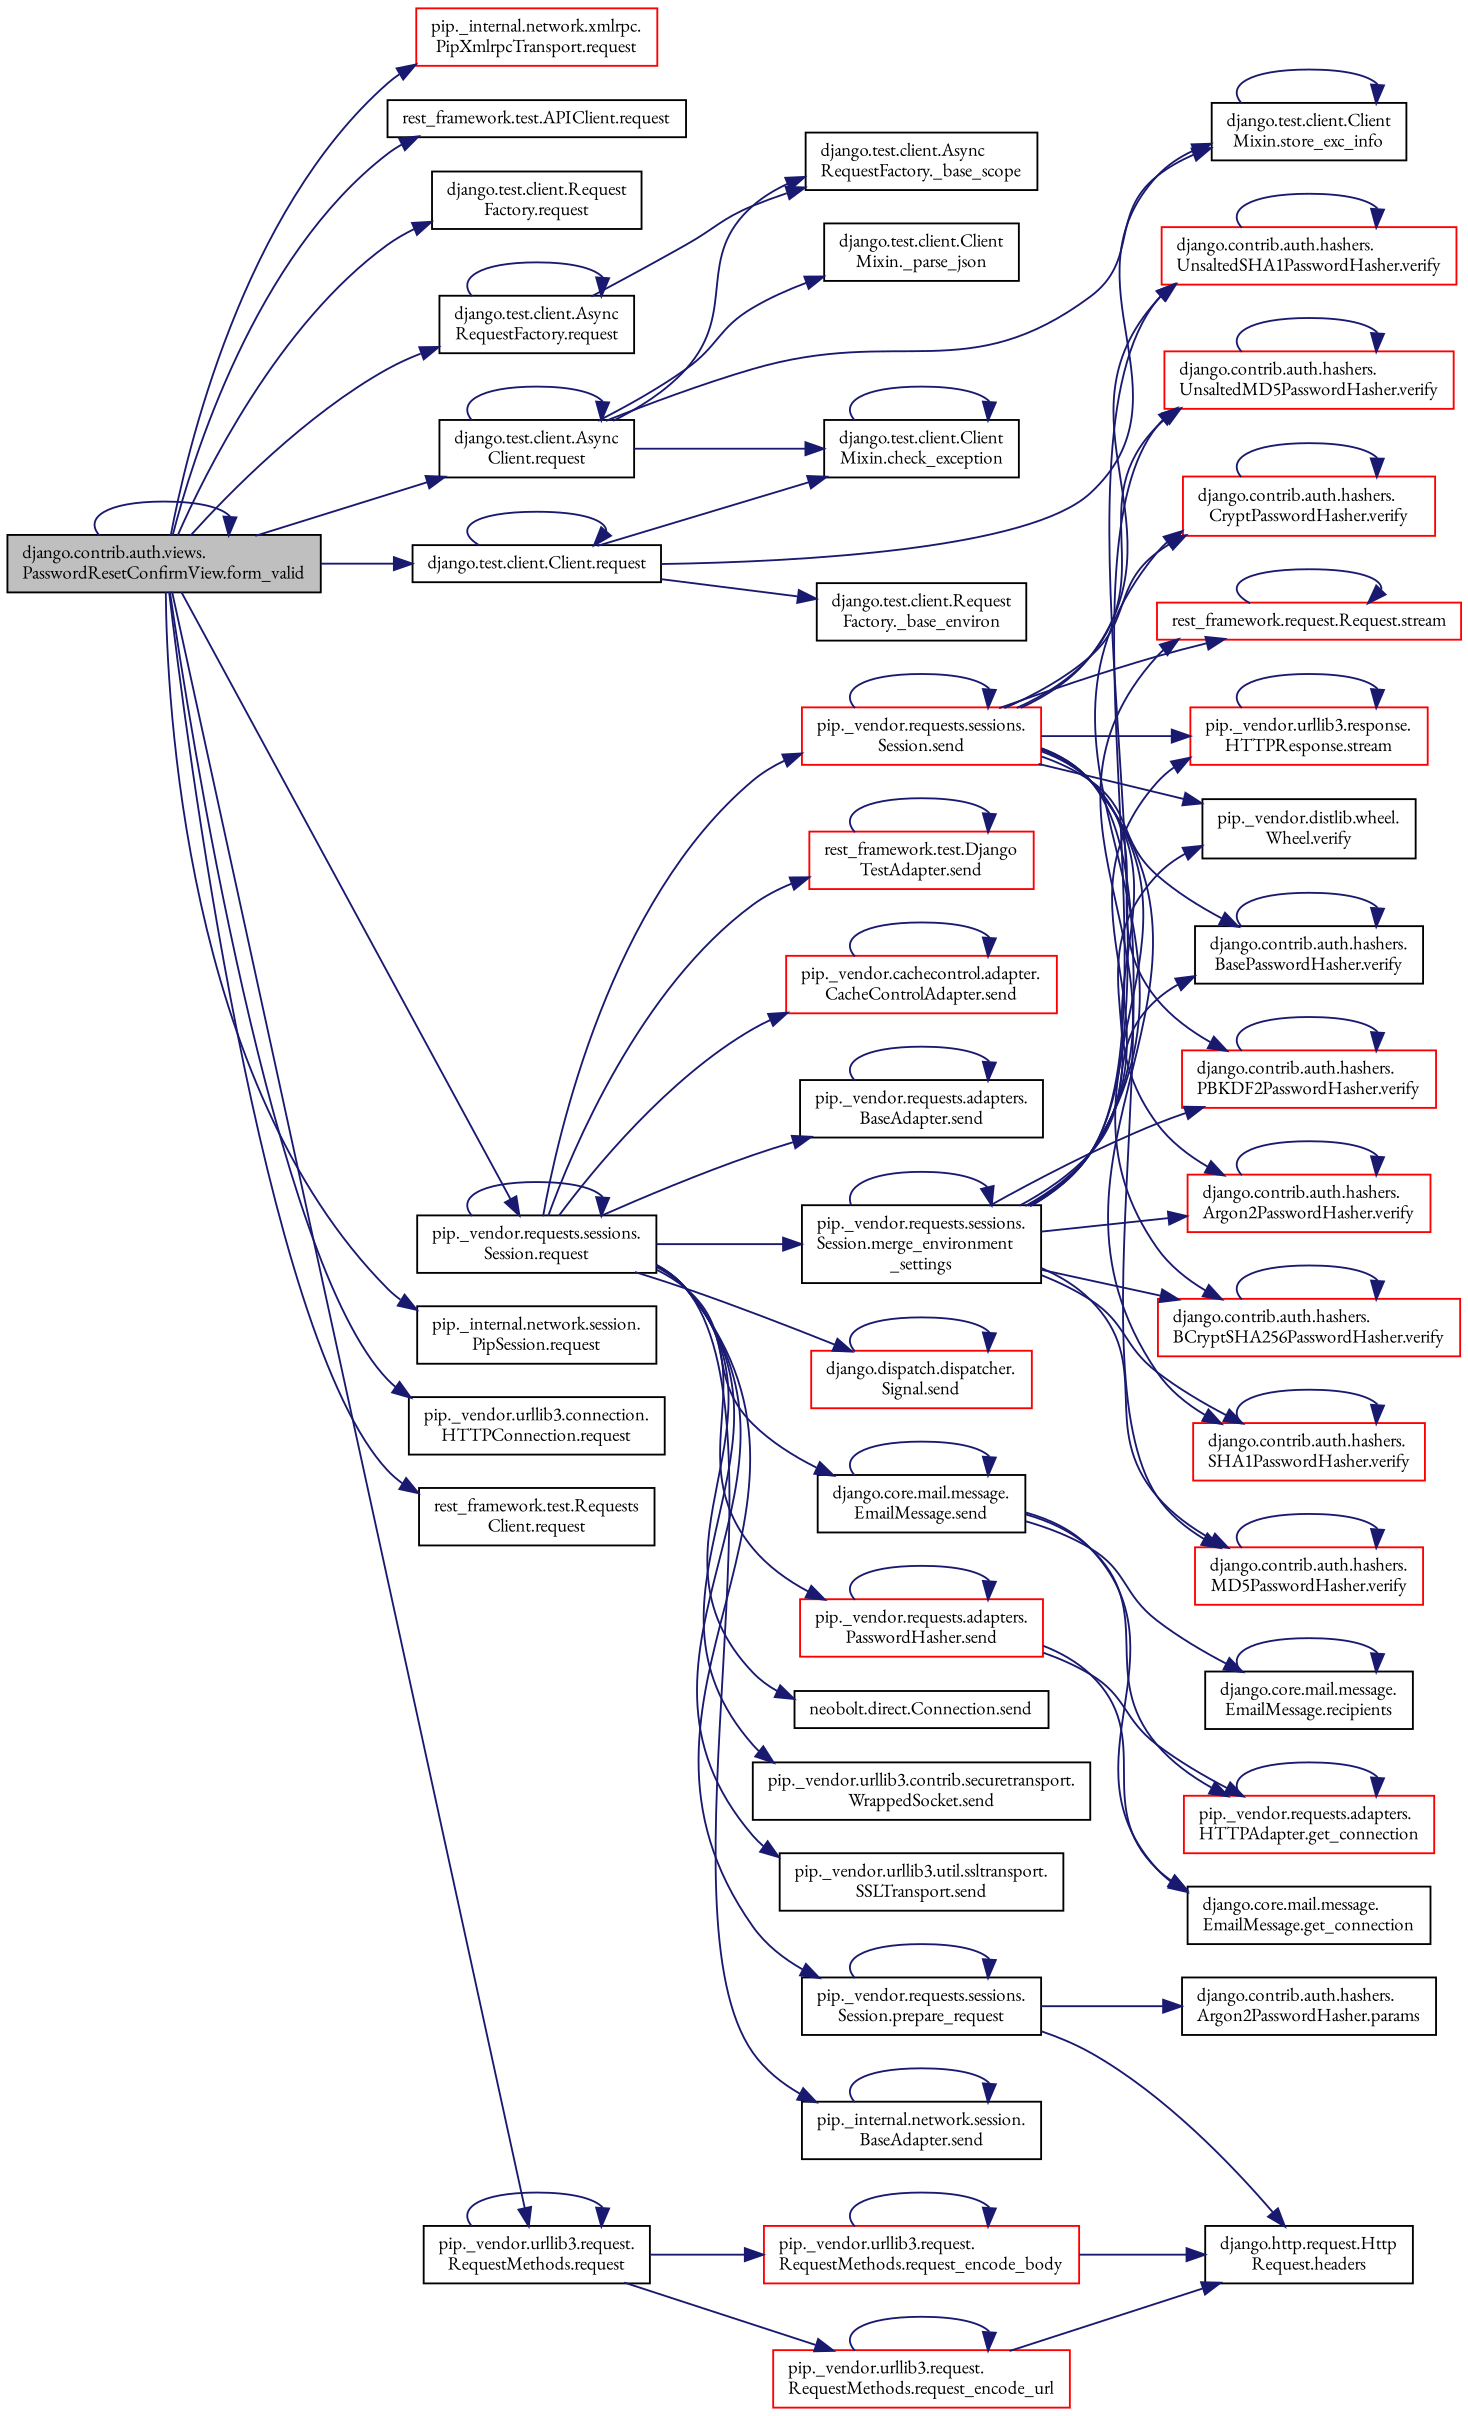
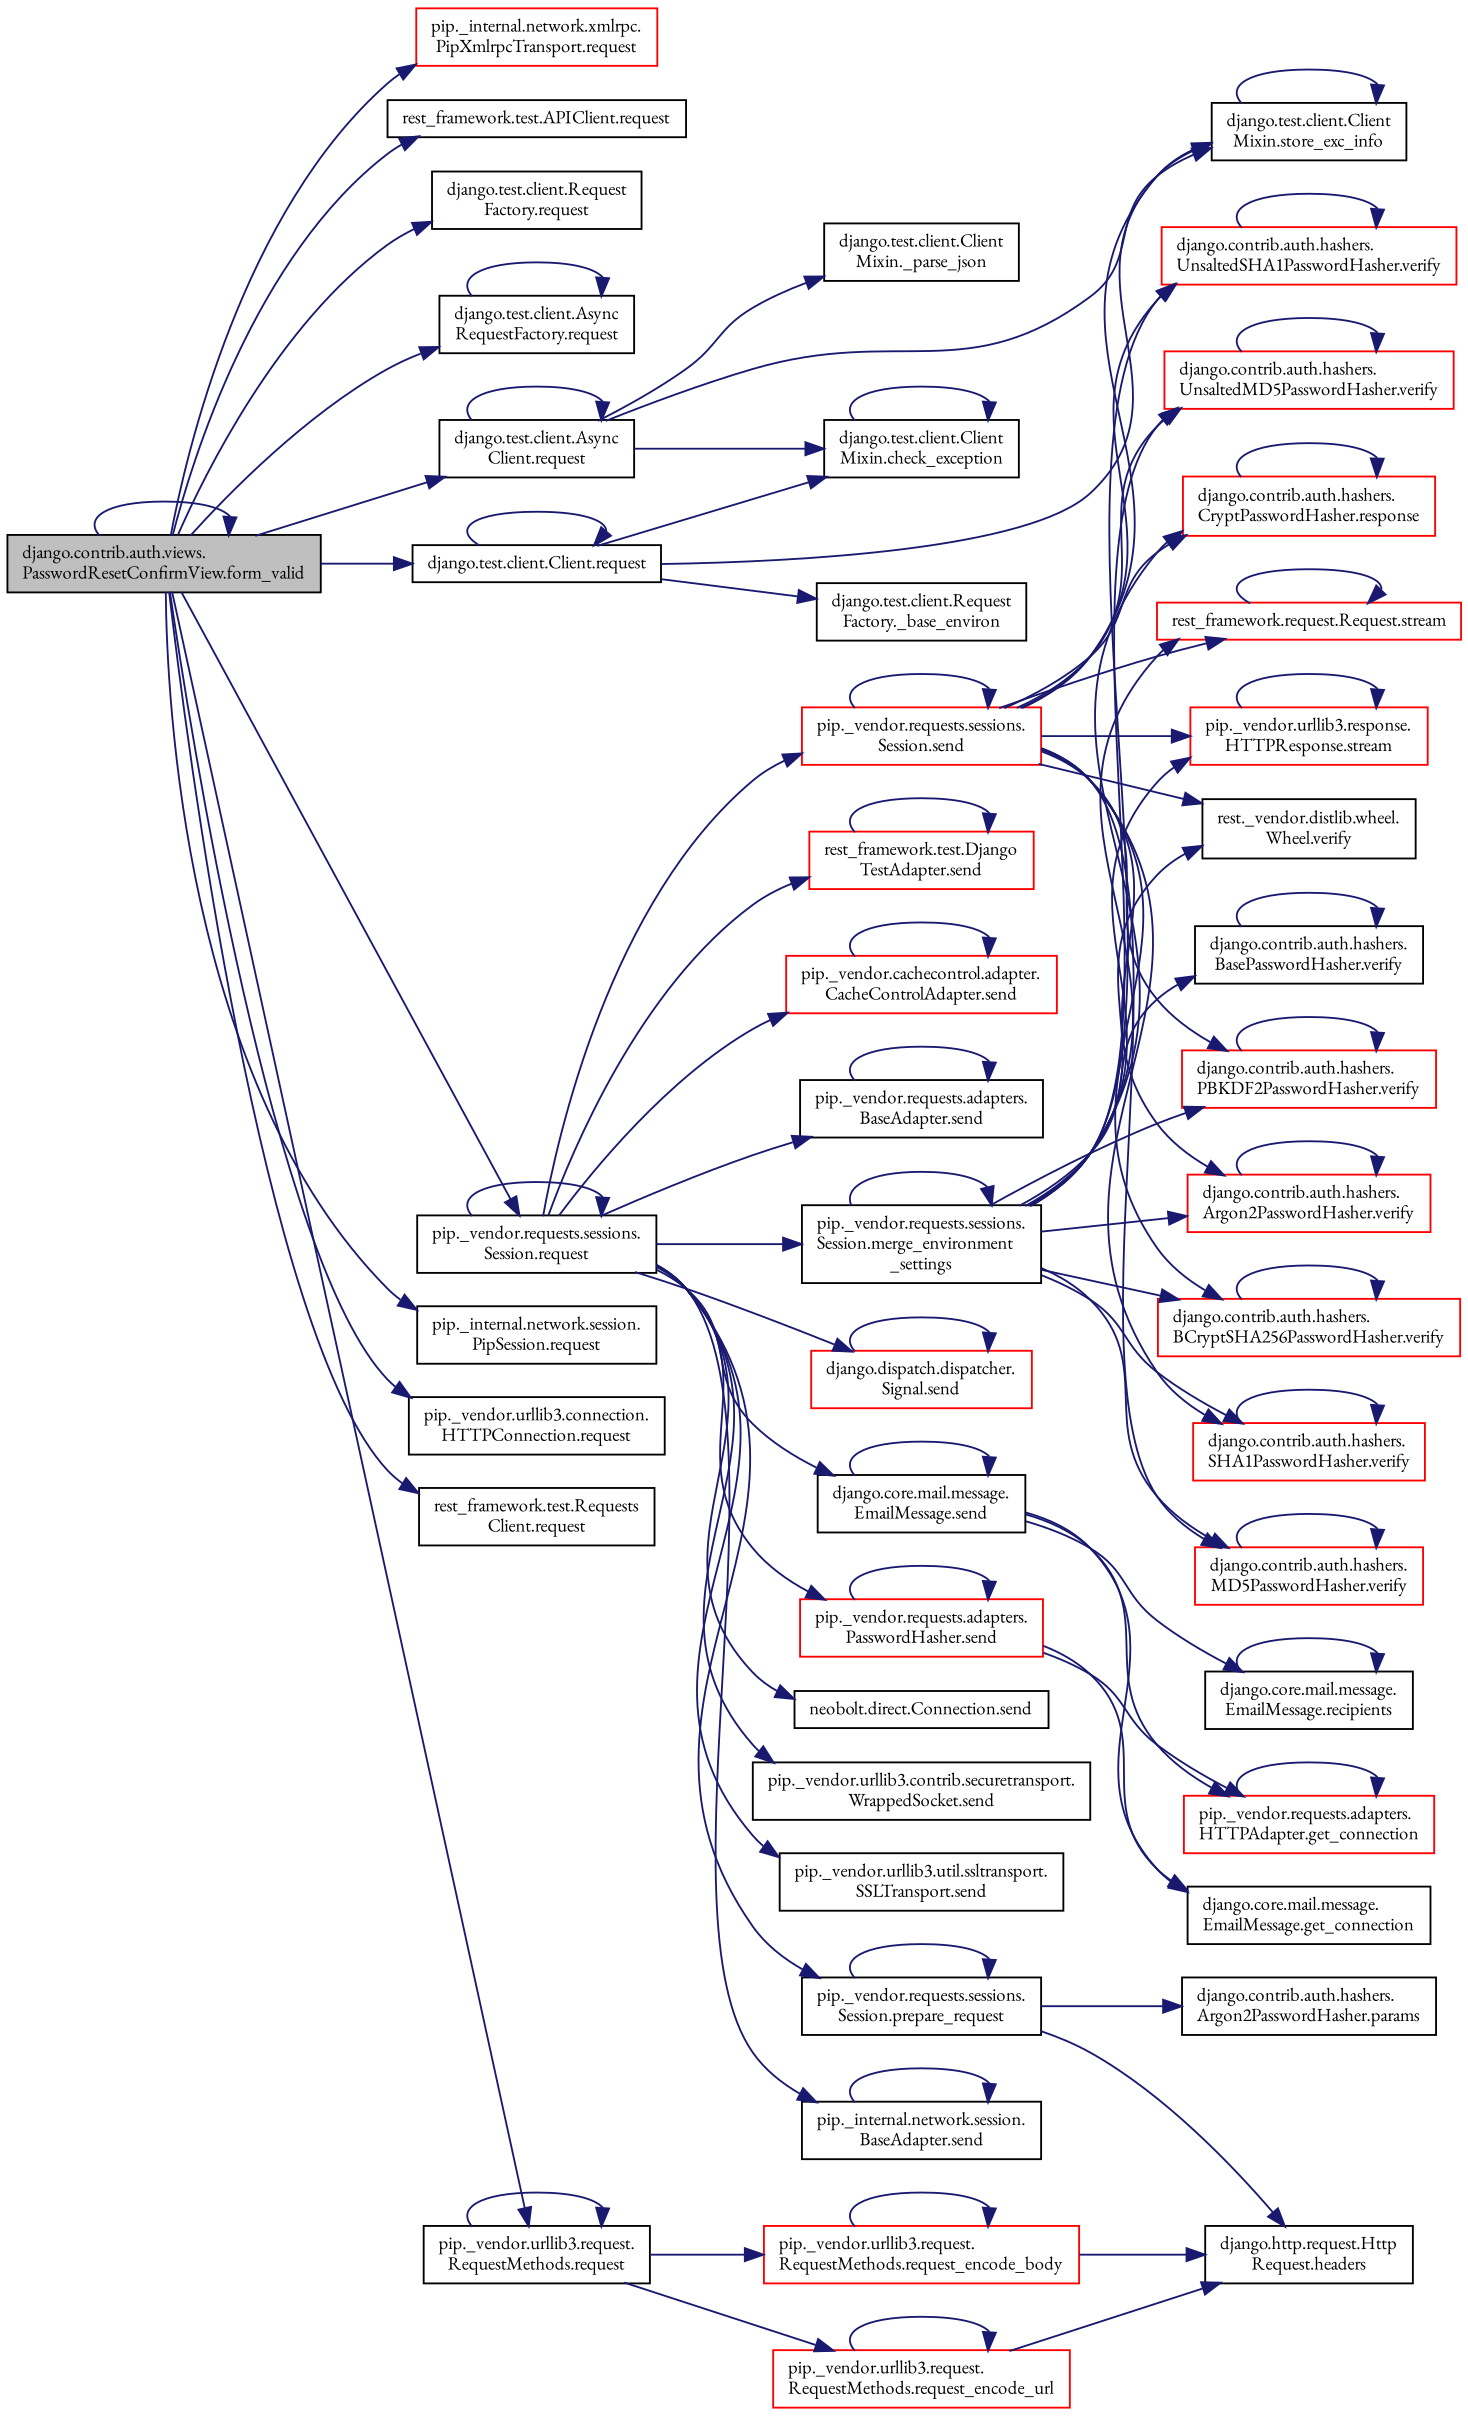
(922, 161) -> none
(1309, 506) -> (1309, 506)
(1309, 829) -> (1309, 829)
(1169, 885) -> (1108, 357)
